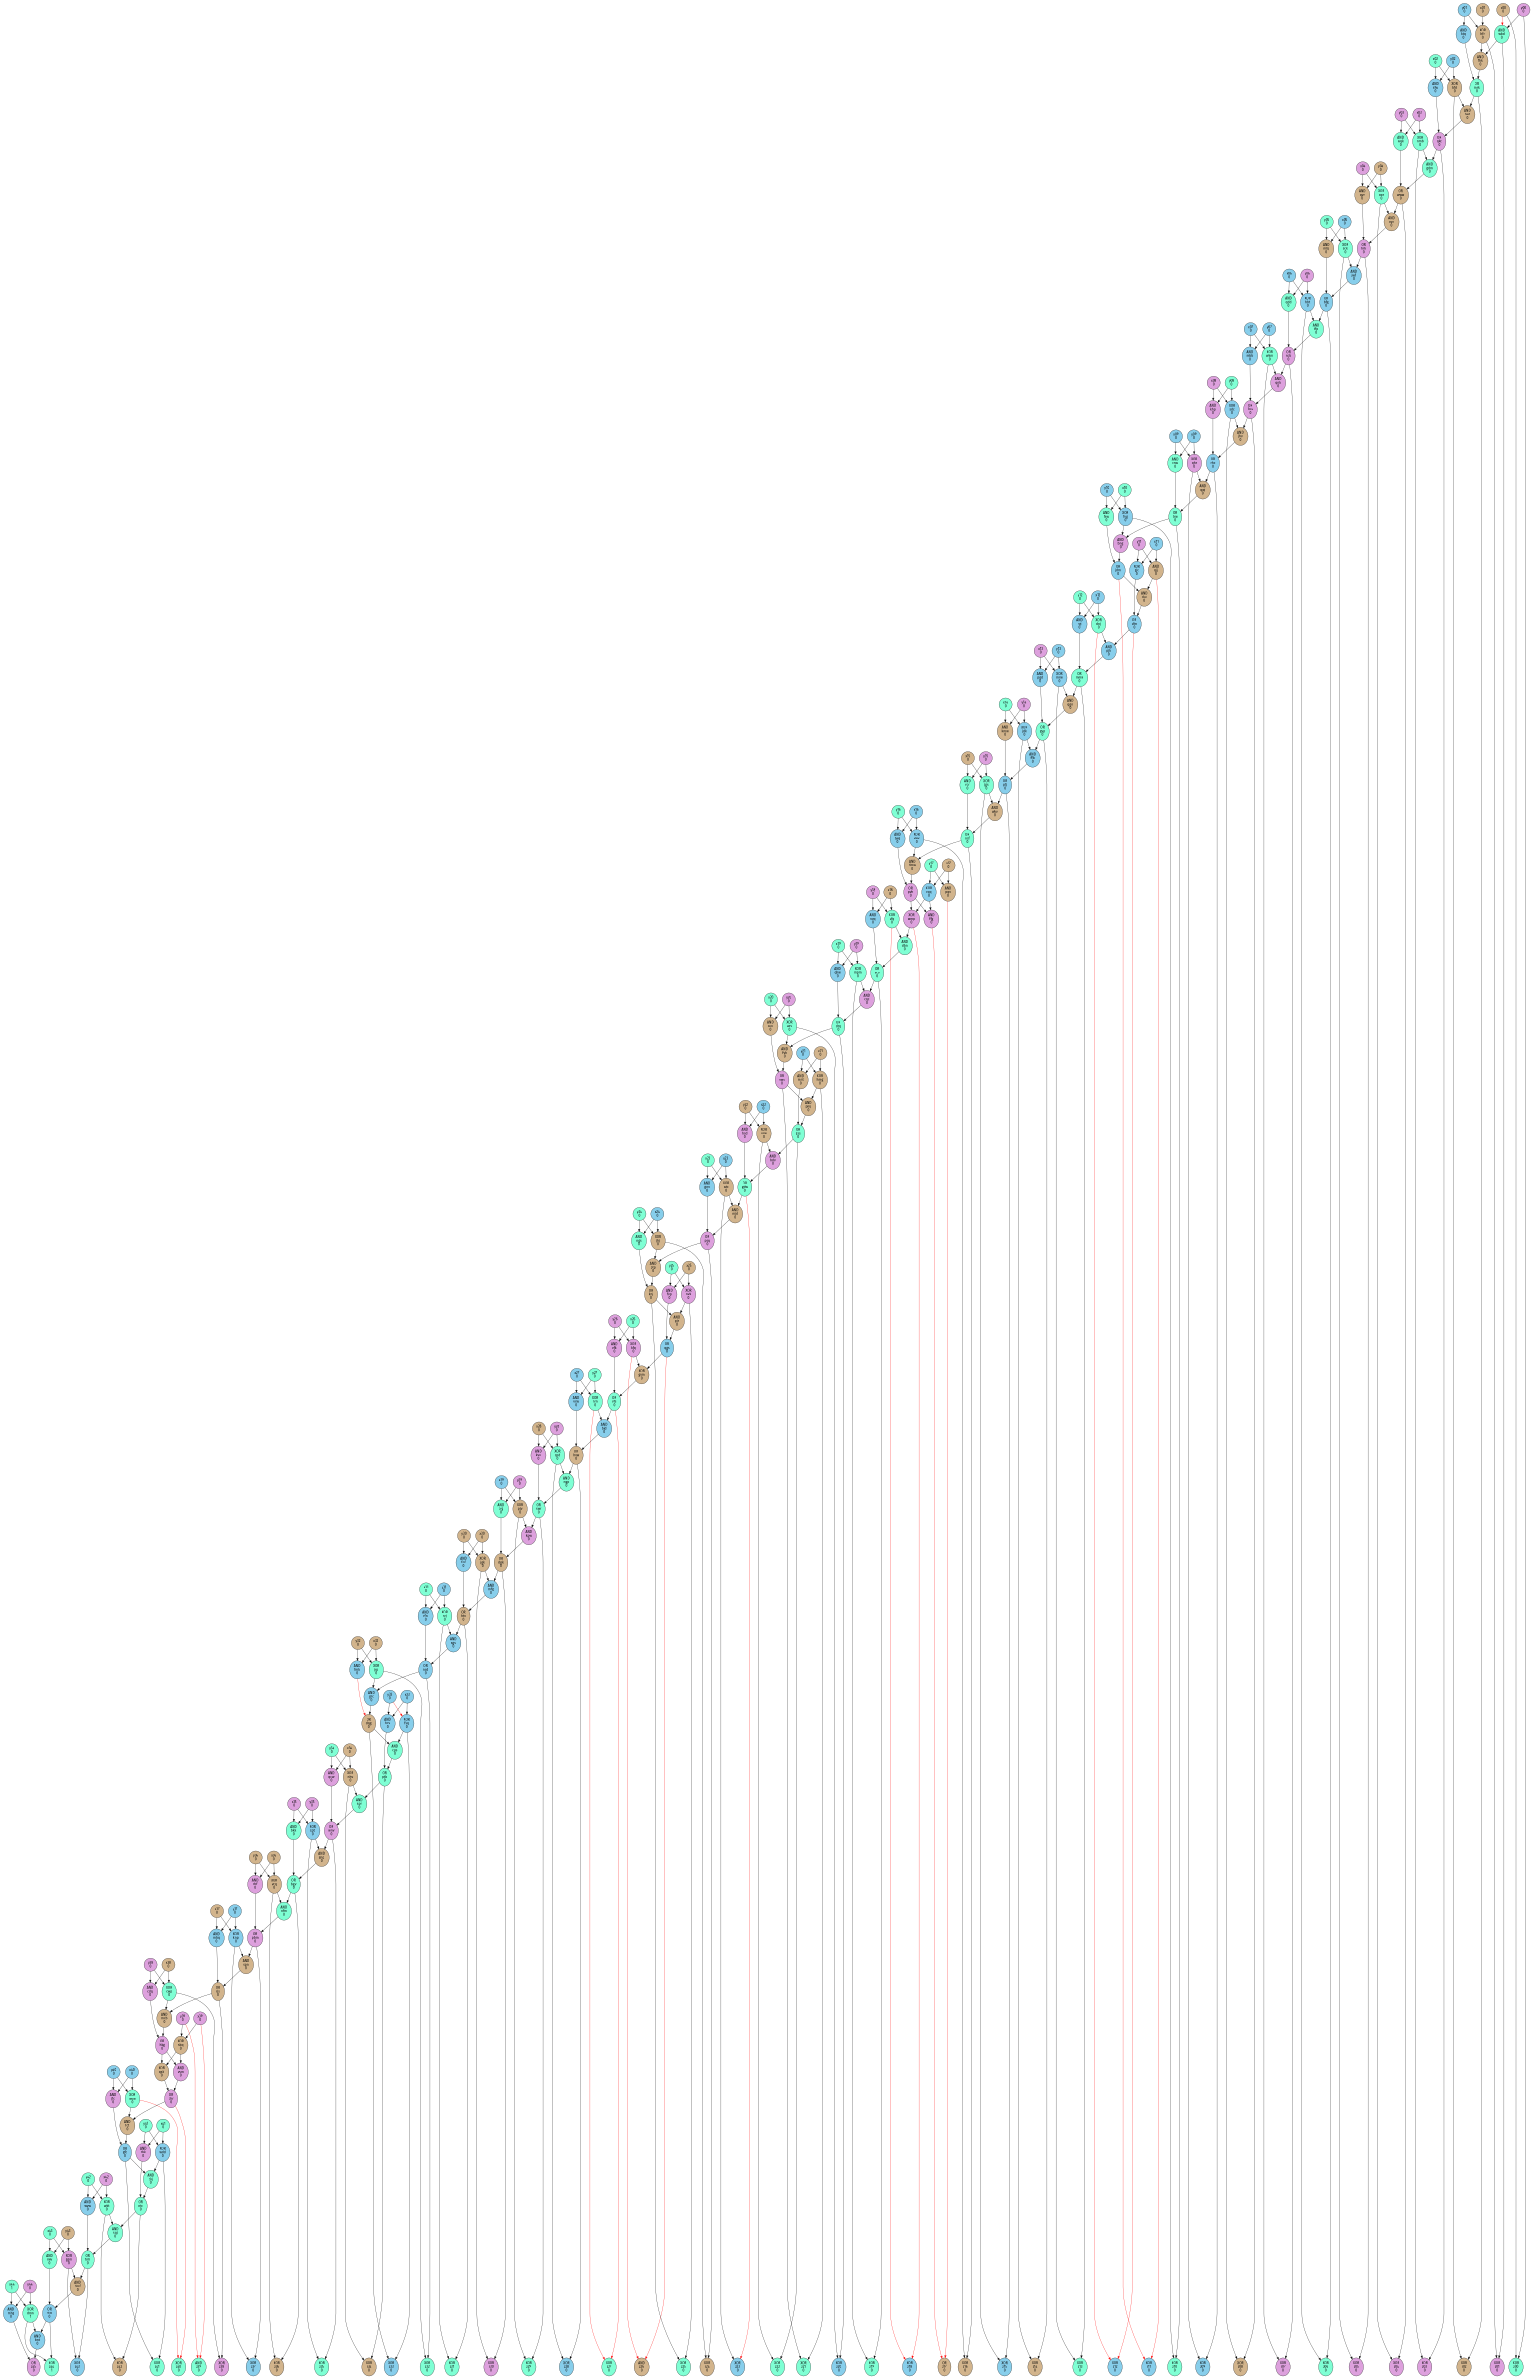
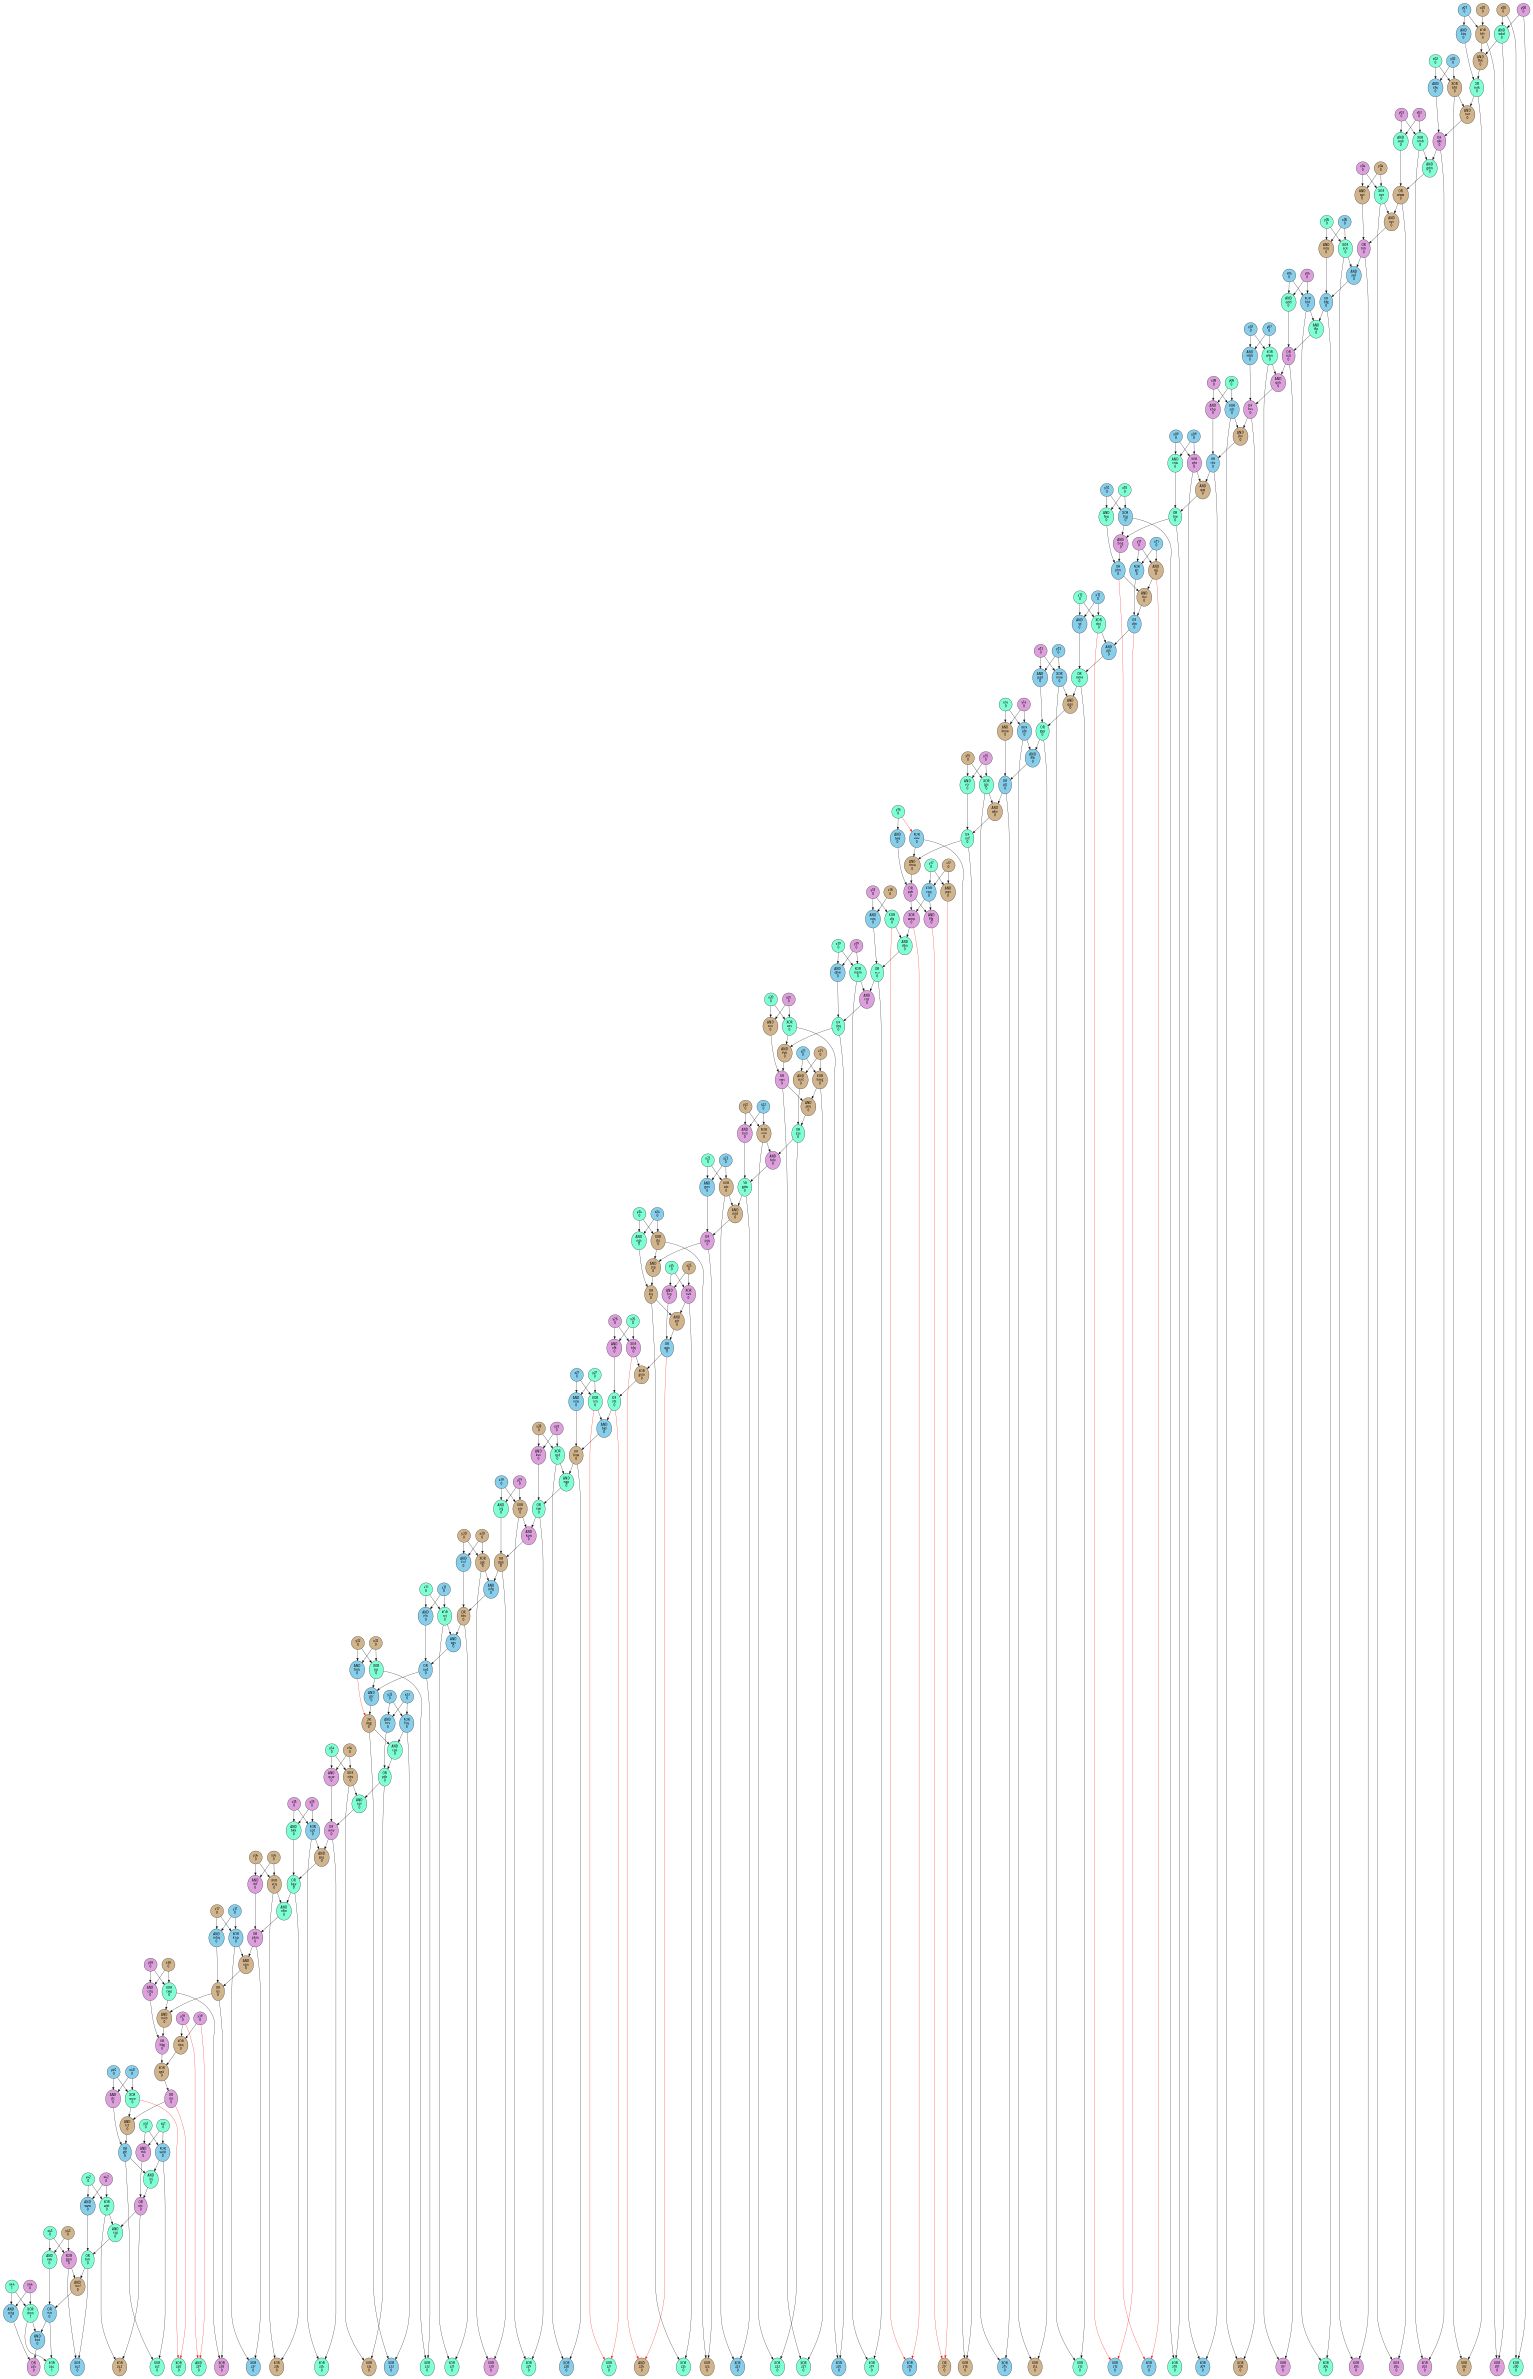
(1503, 20) -> (1503, 20)
(916, 812) -> none
(906, 823) -> (906, 823)
(891, 903) -> none
(397, 1708) -> (397, 1708)
(749, 1777) -> (749, 1777)
(181, 2072) -> none
(141, 2206) -> (141, 2206)
